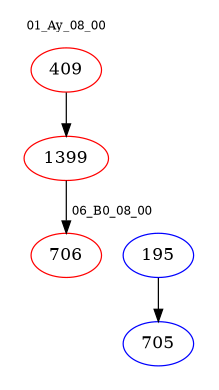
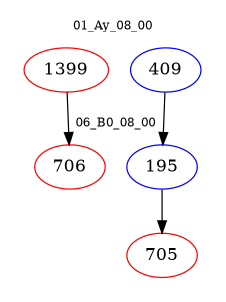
(66, 70) -> (166, 70)
(66, 108) -> (164, 119)
(158, 344) -> (162, 255)
